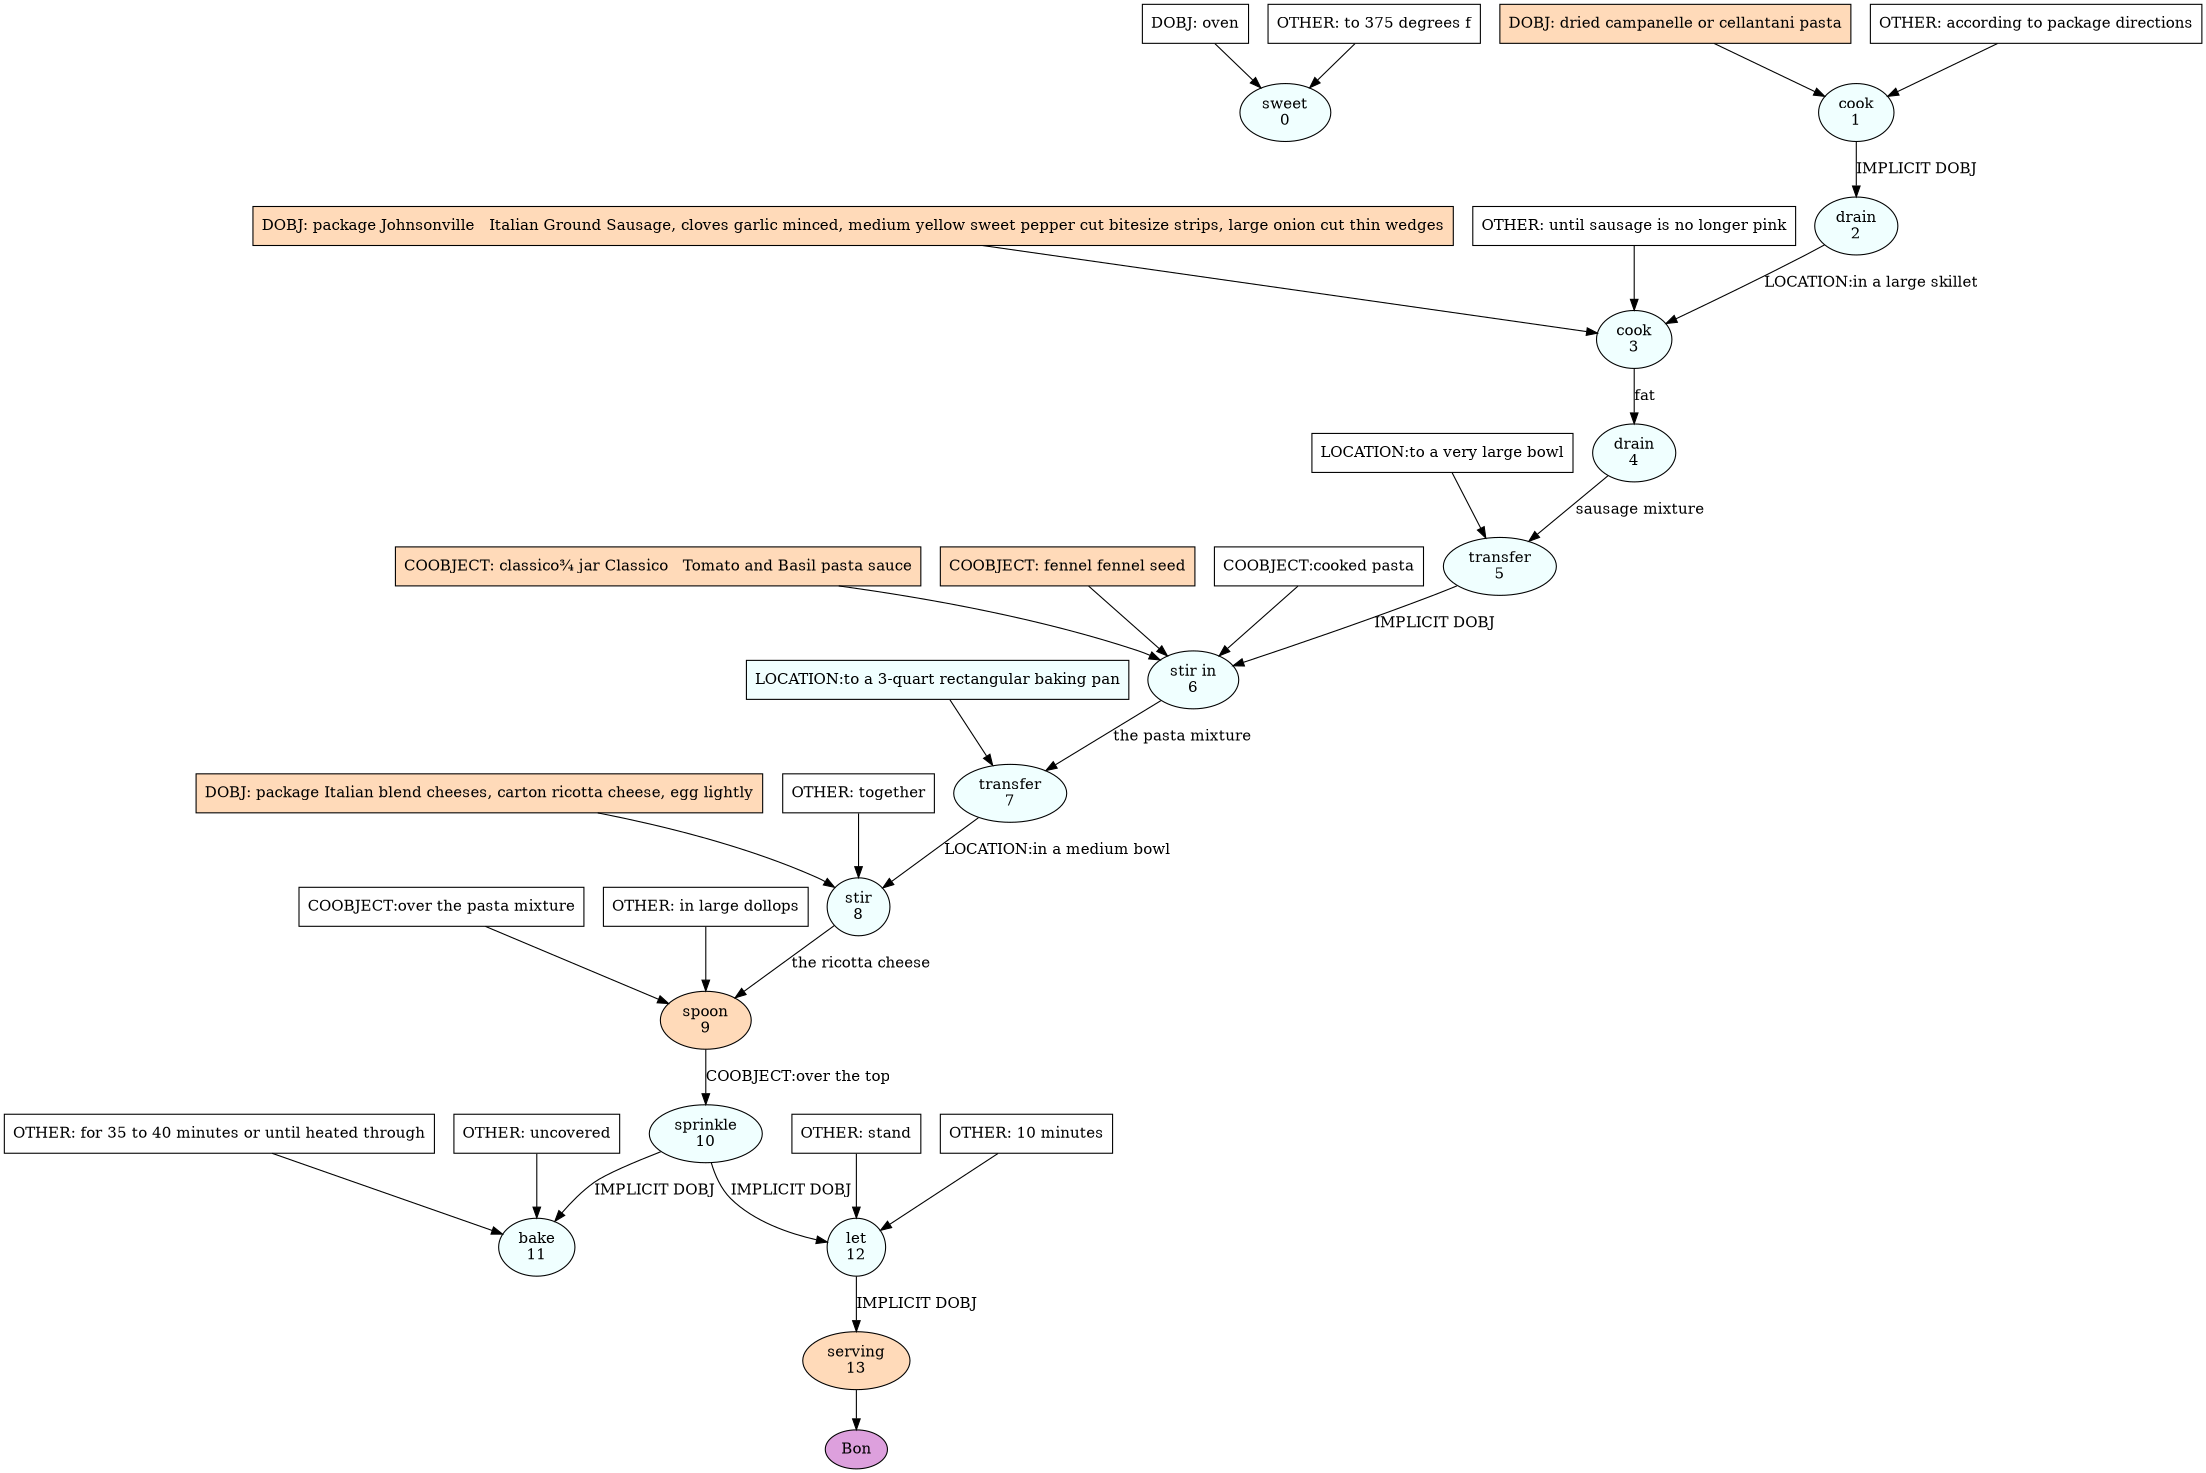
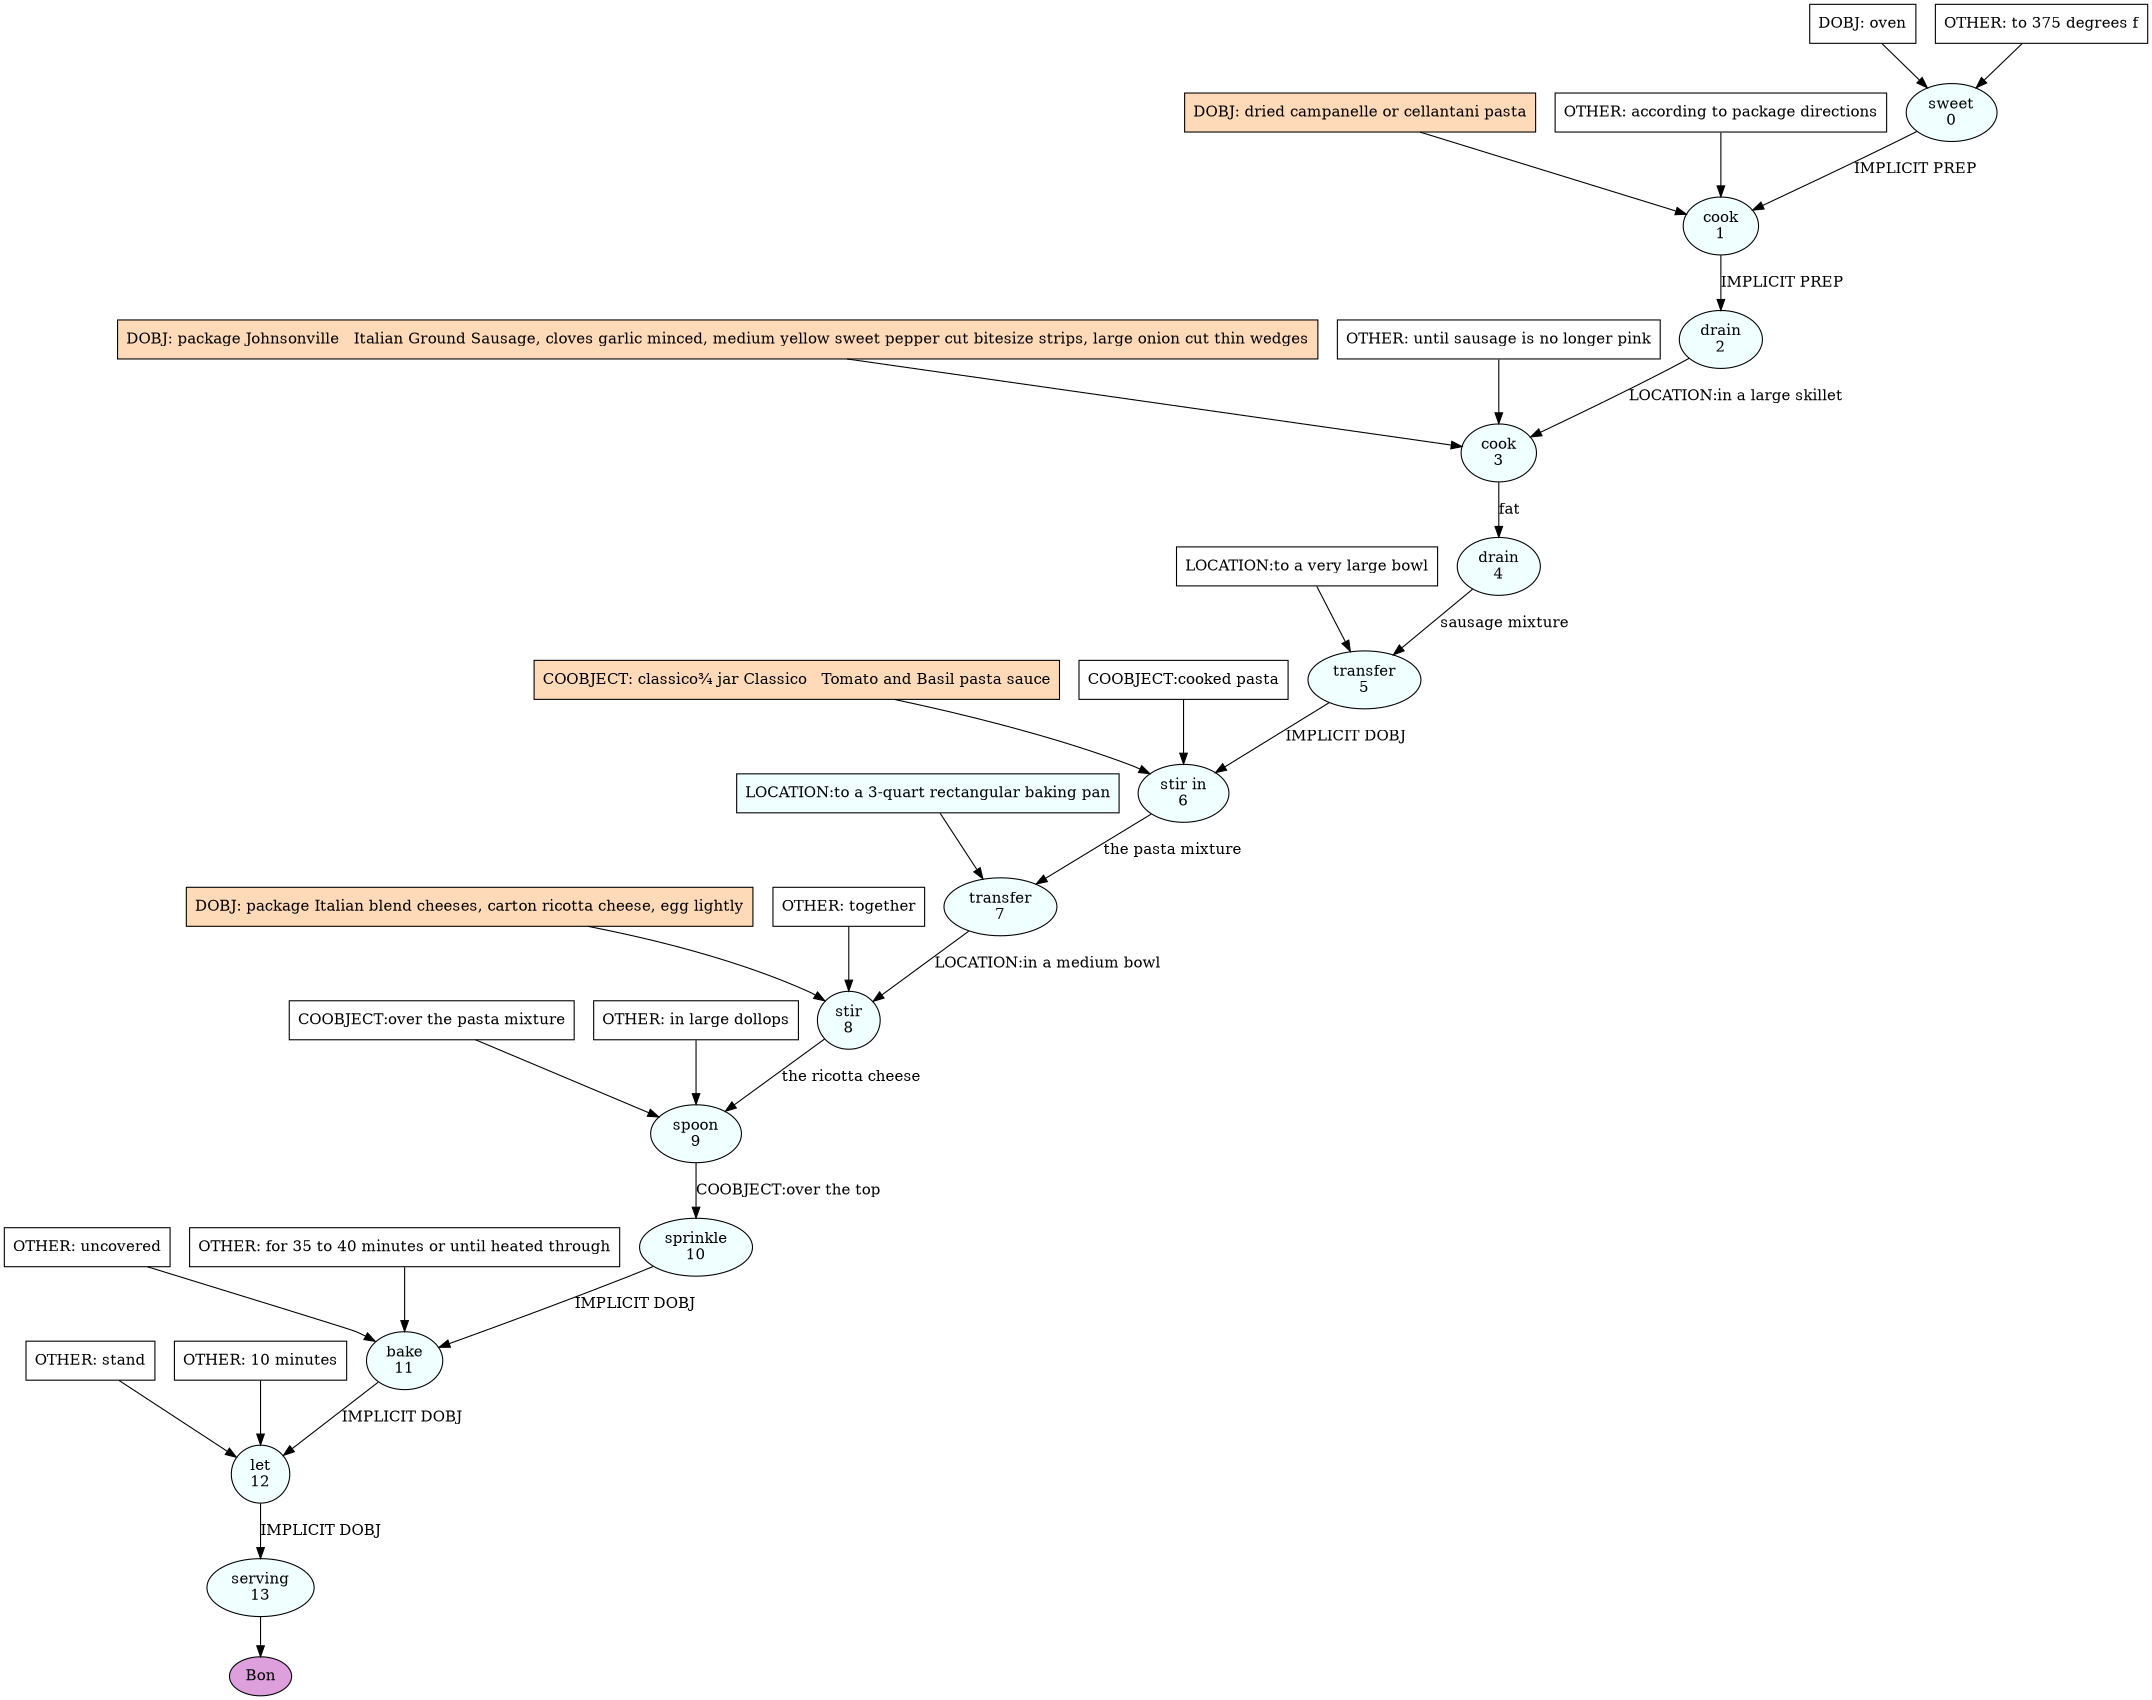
none -> (1840, 169)
(1917, 169) -> (1783, 283)
(1068, 566) -> none
(706, 1020) -> (696, 1134)
(753, 1215) -> (335, 1415)
(856, 1361) -> (261, 1588)
